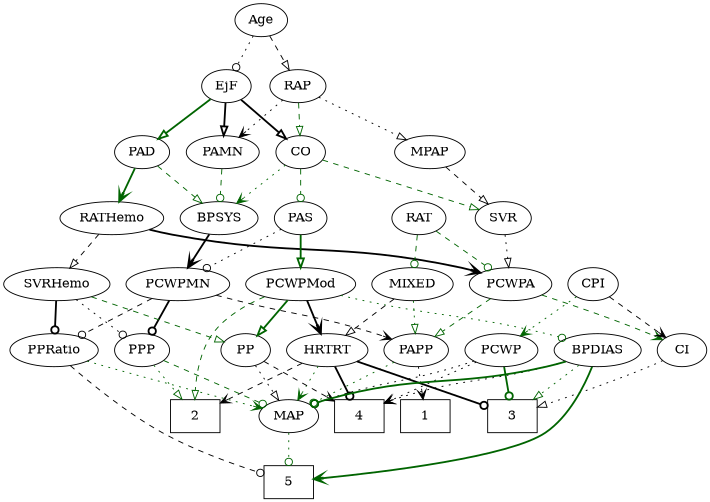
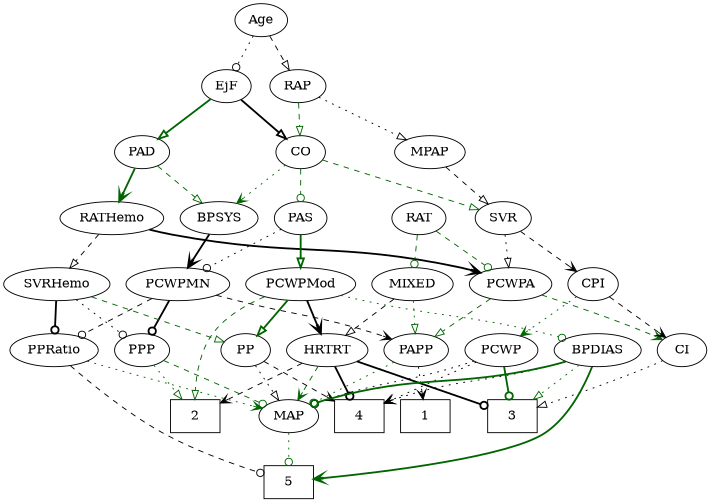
(223, 152) -> none
none -> (545, 249)
(310, 379) -> (310, 379)
